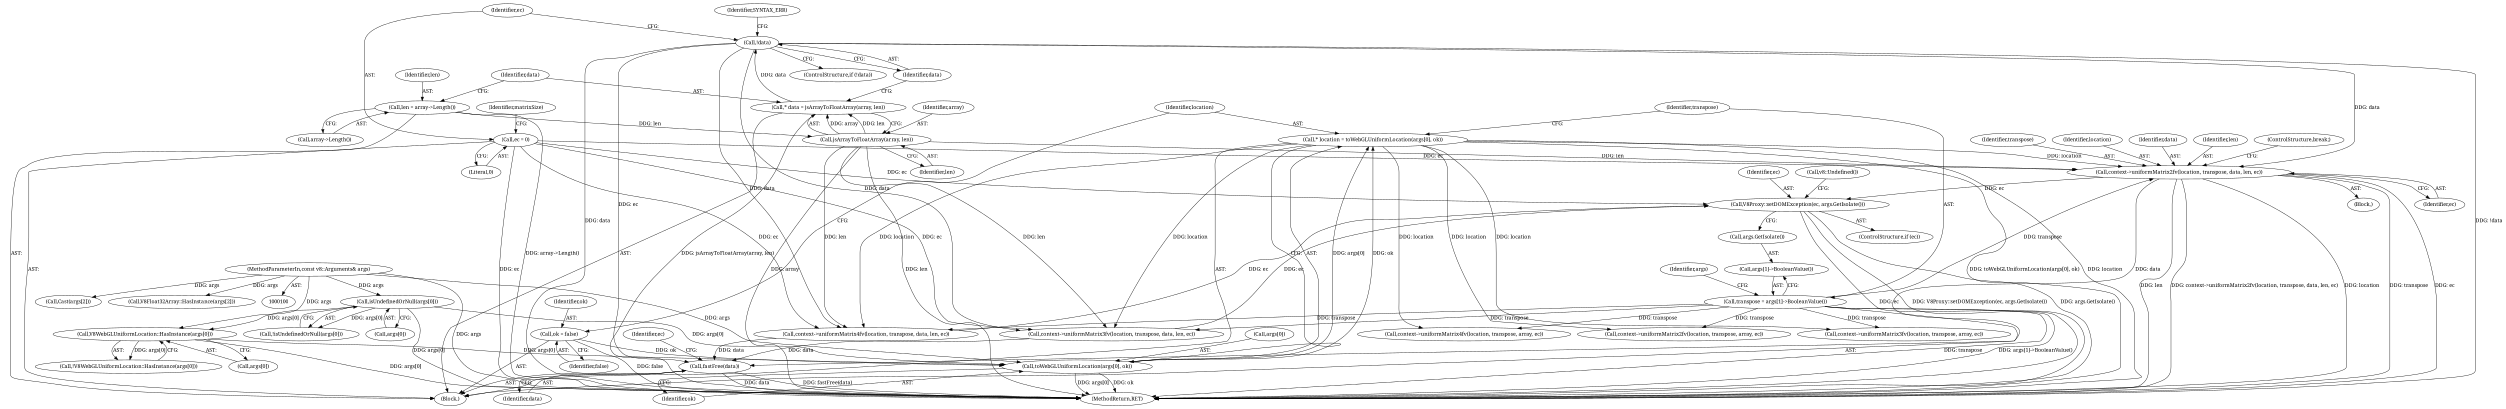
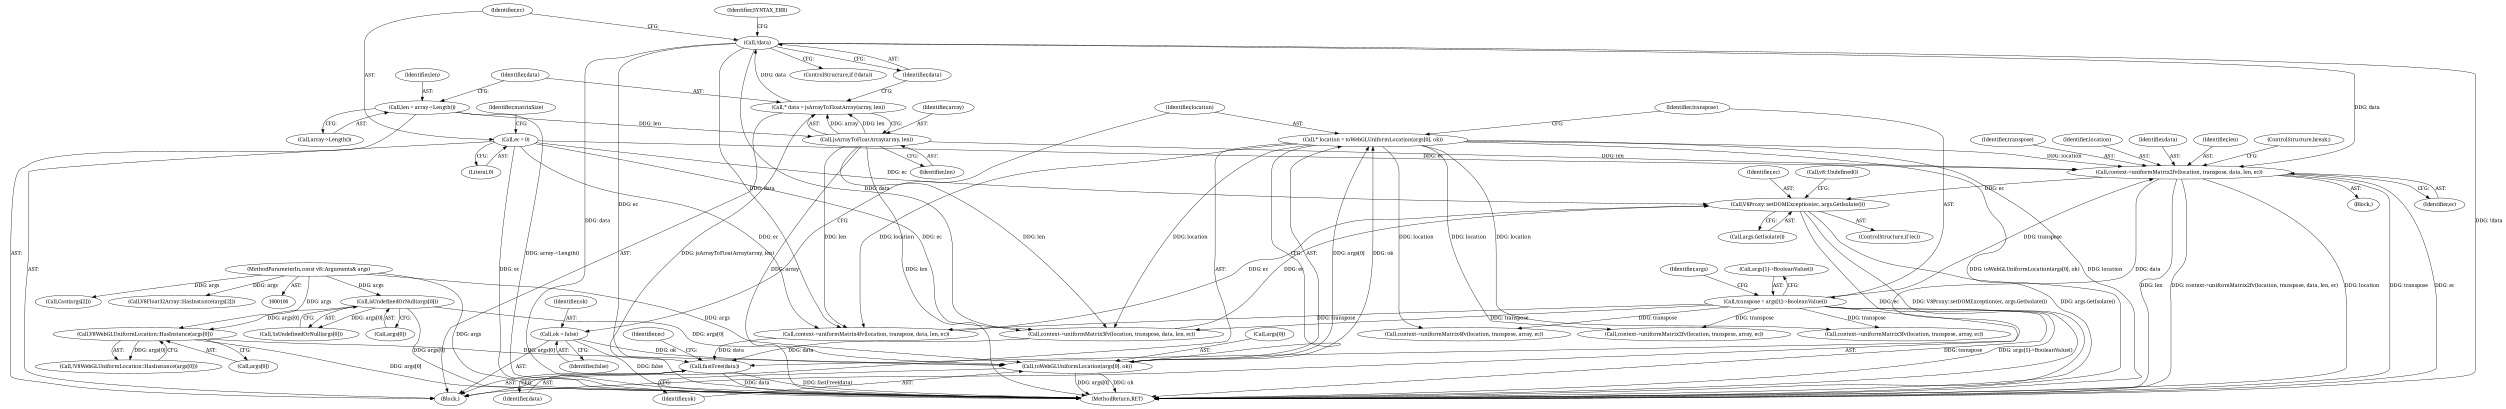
(1766, 252) -> (1779, 223)
